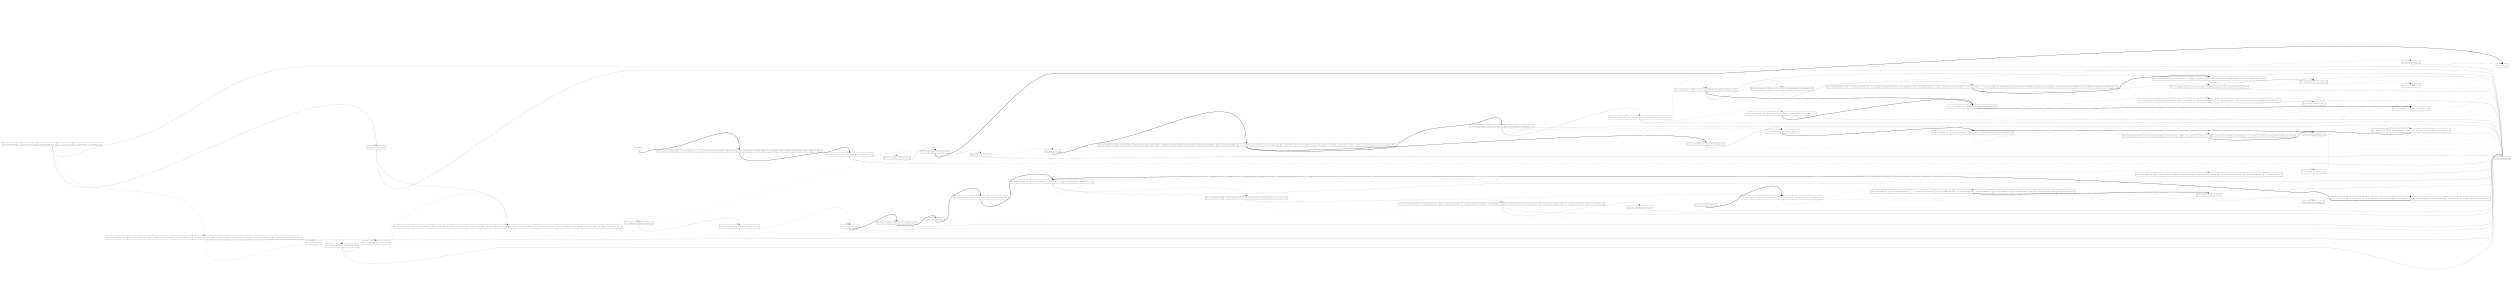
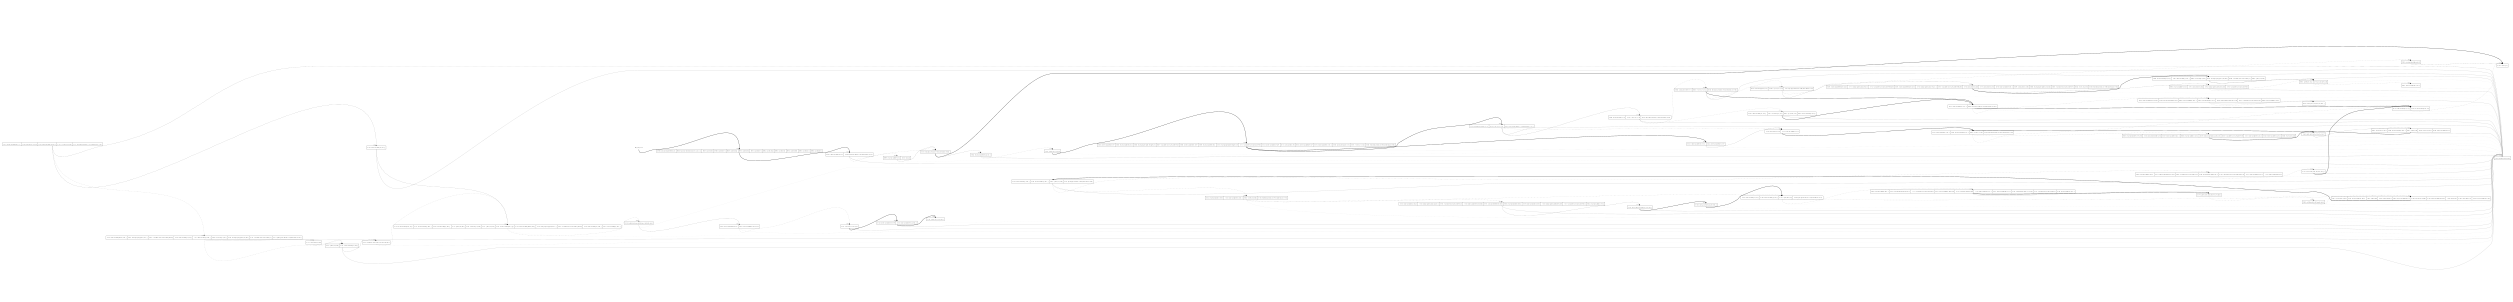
(2338, 121) -> (2338, 121)
(981, 197) -> none
none -> (1673, 206)
